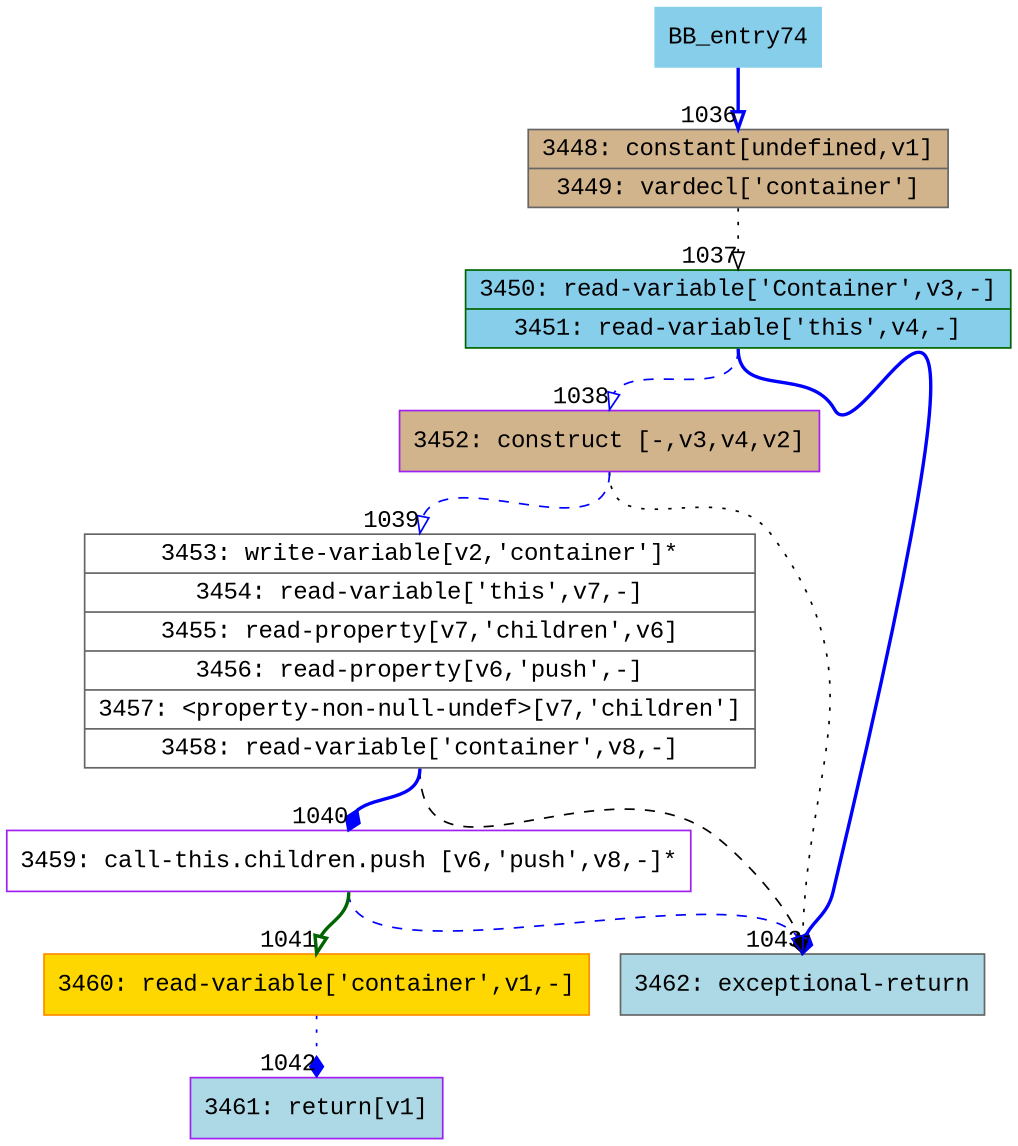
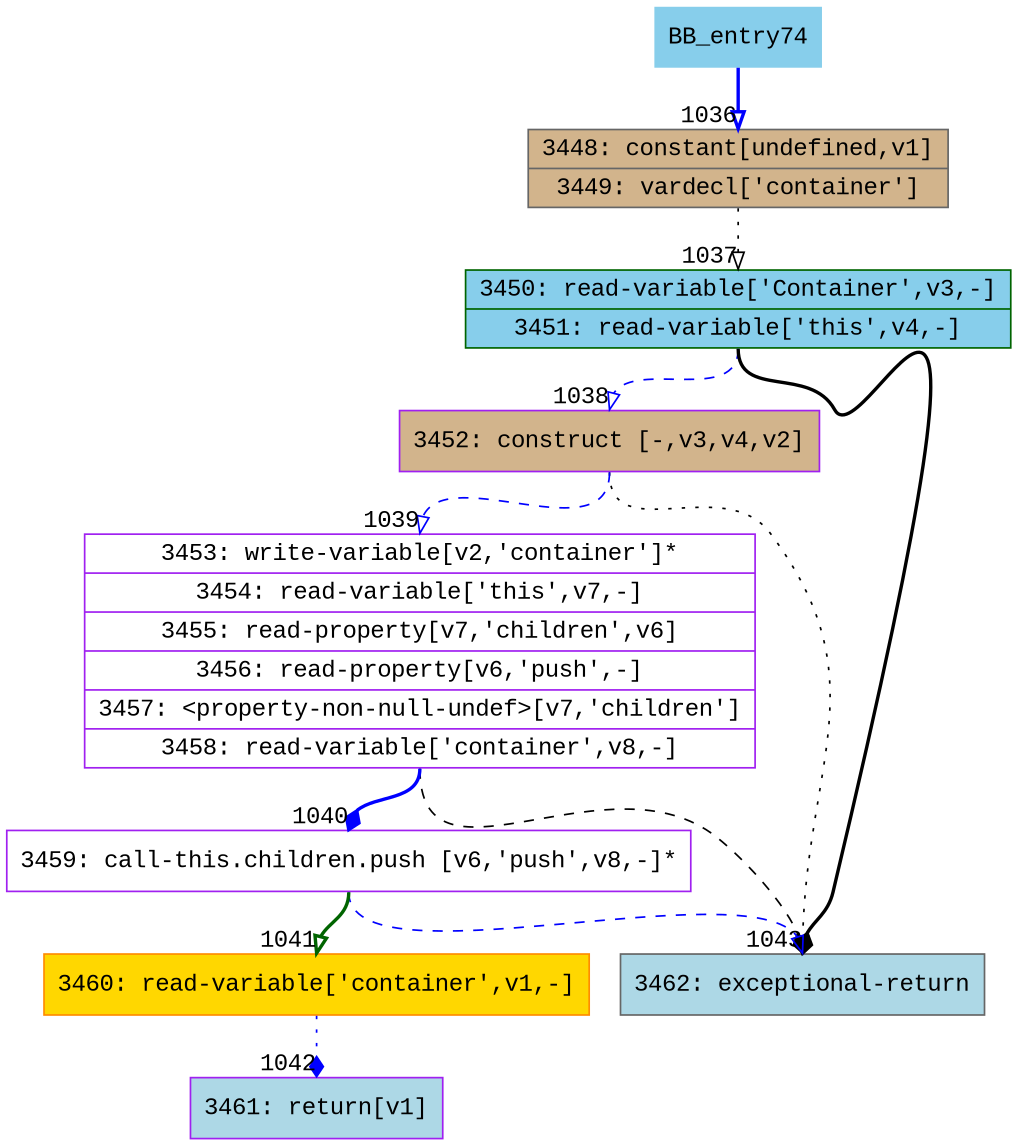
(910, 533) -> (910, 533)
(420, 651) -> (420, 651)
